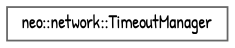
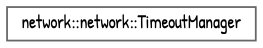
(117, 24) -> (131, 24)
